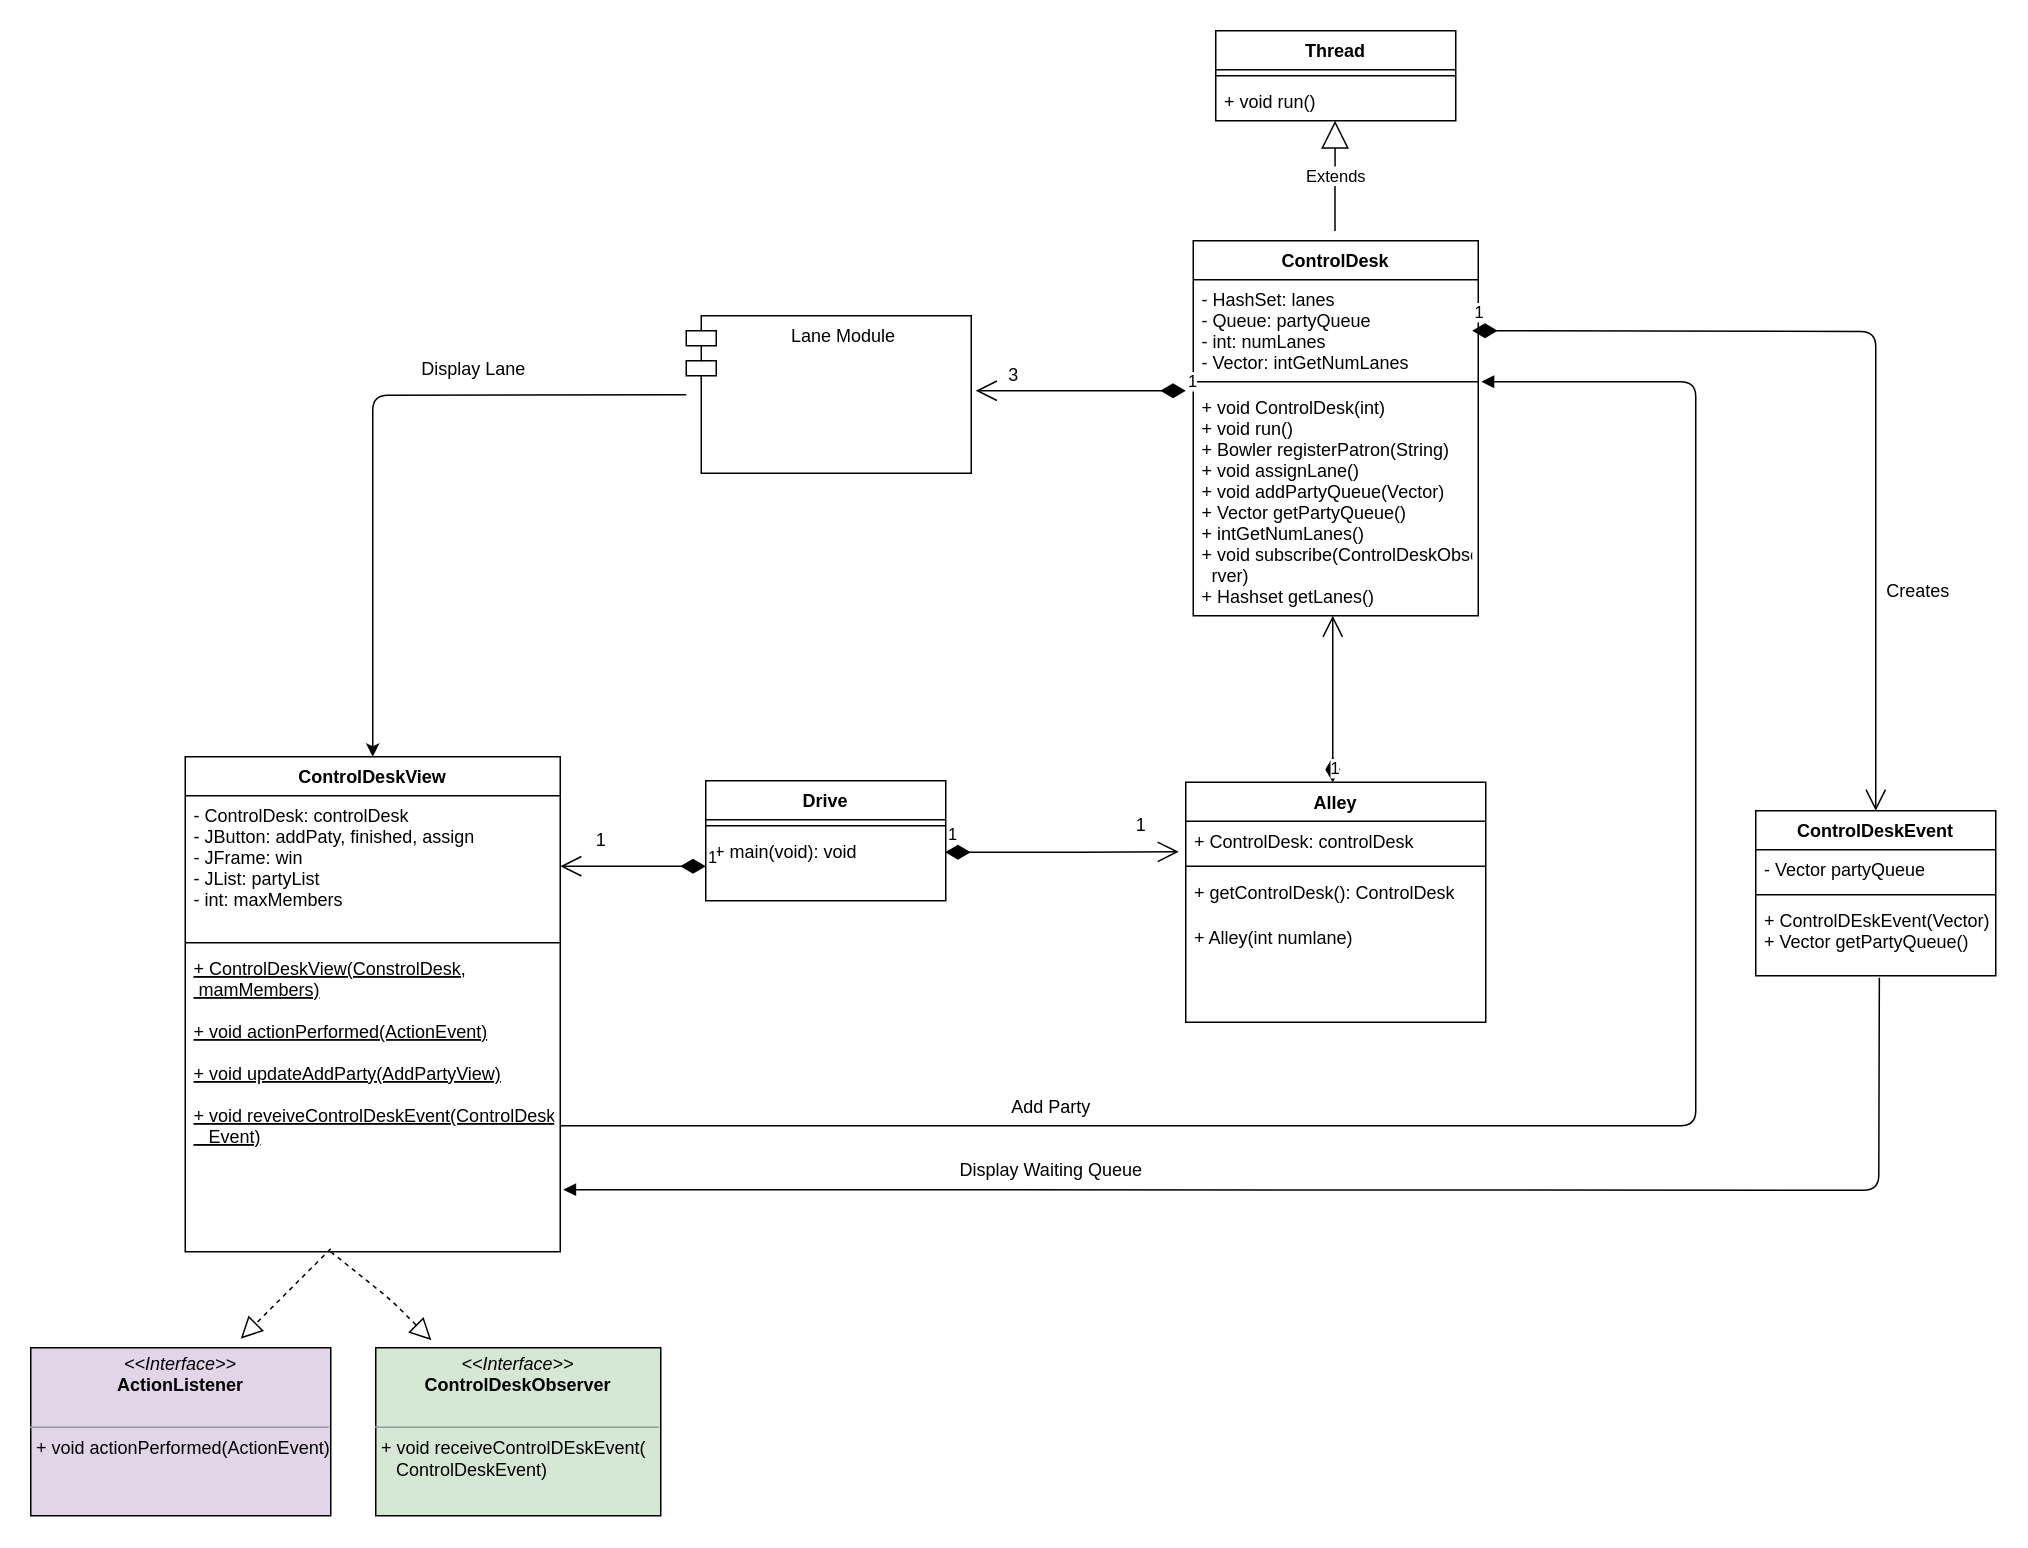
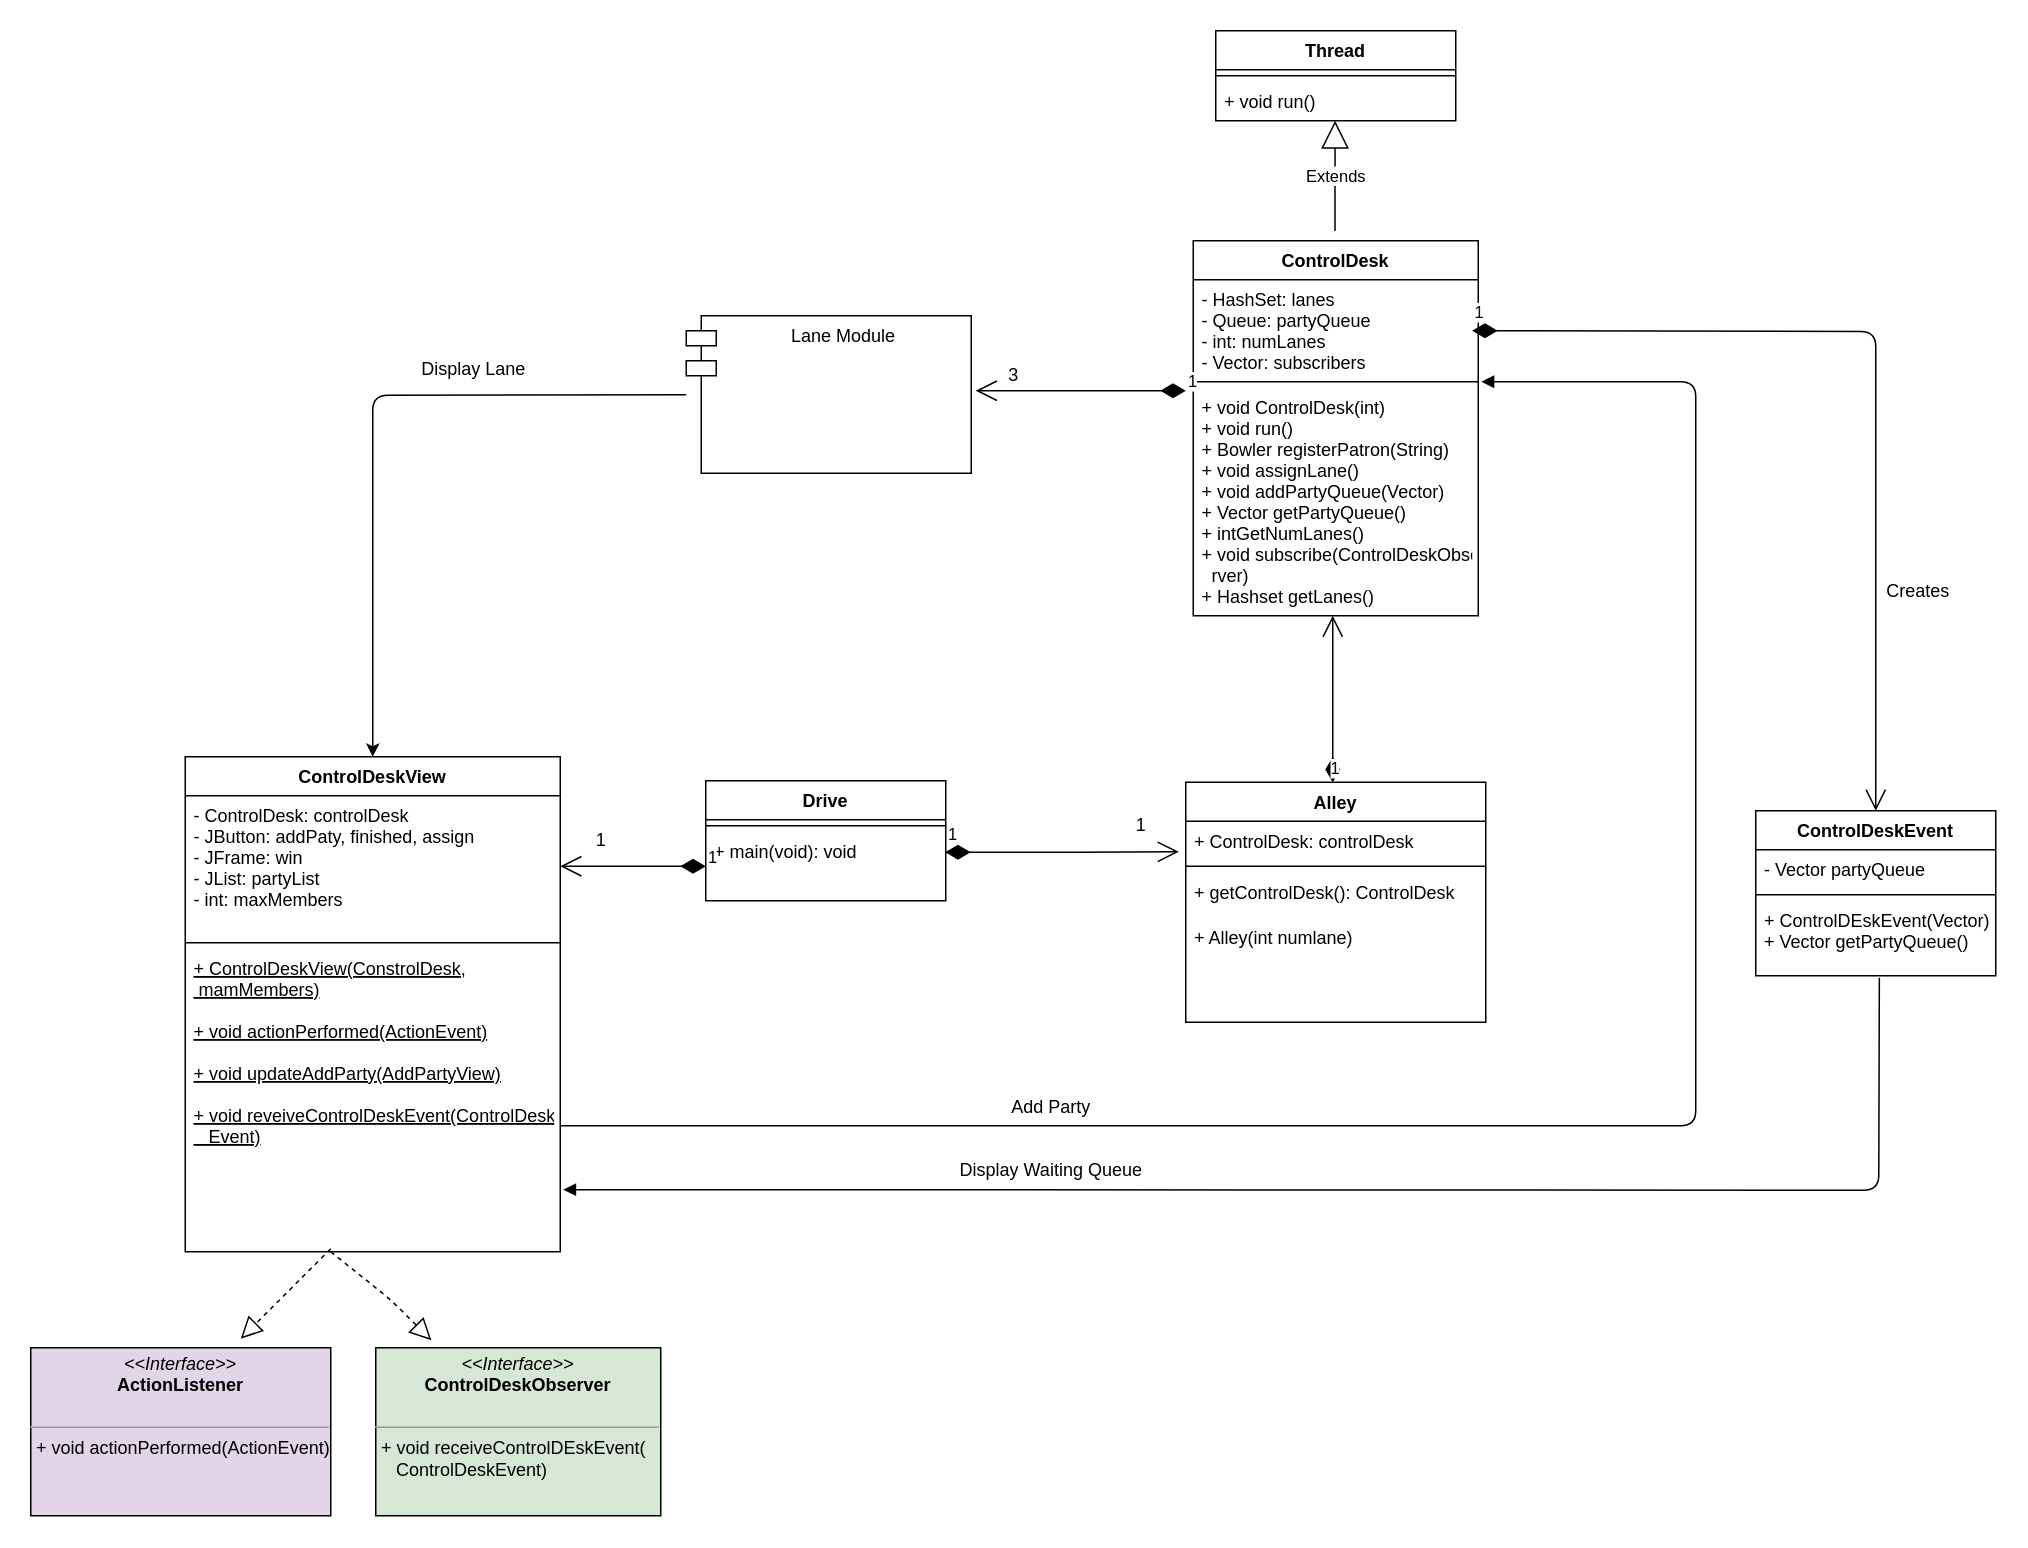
(1273, 300) -> (1273, 300)
